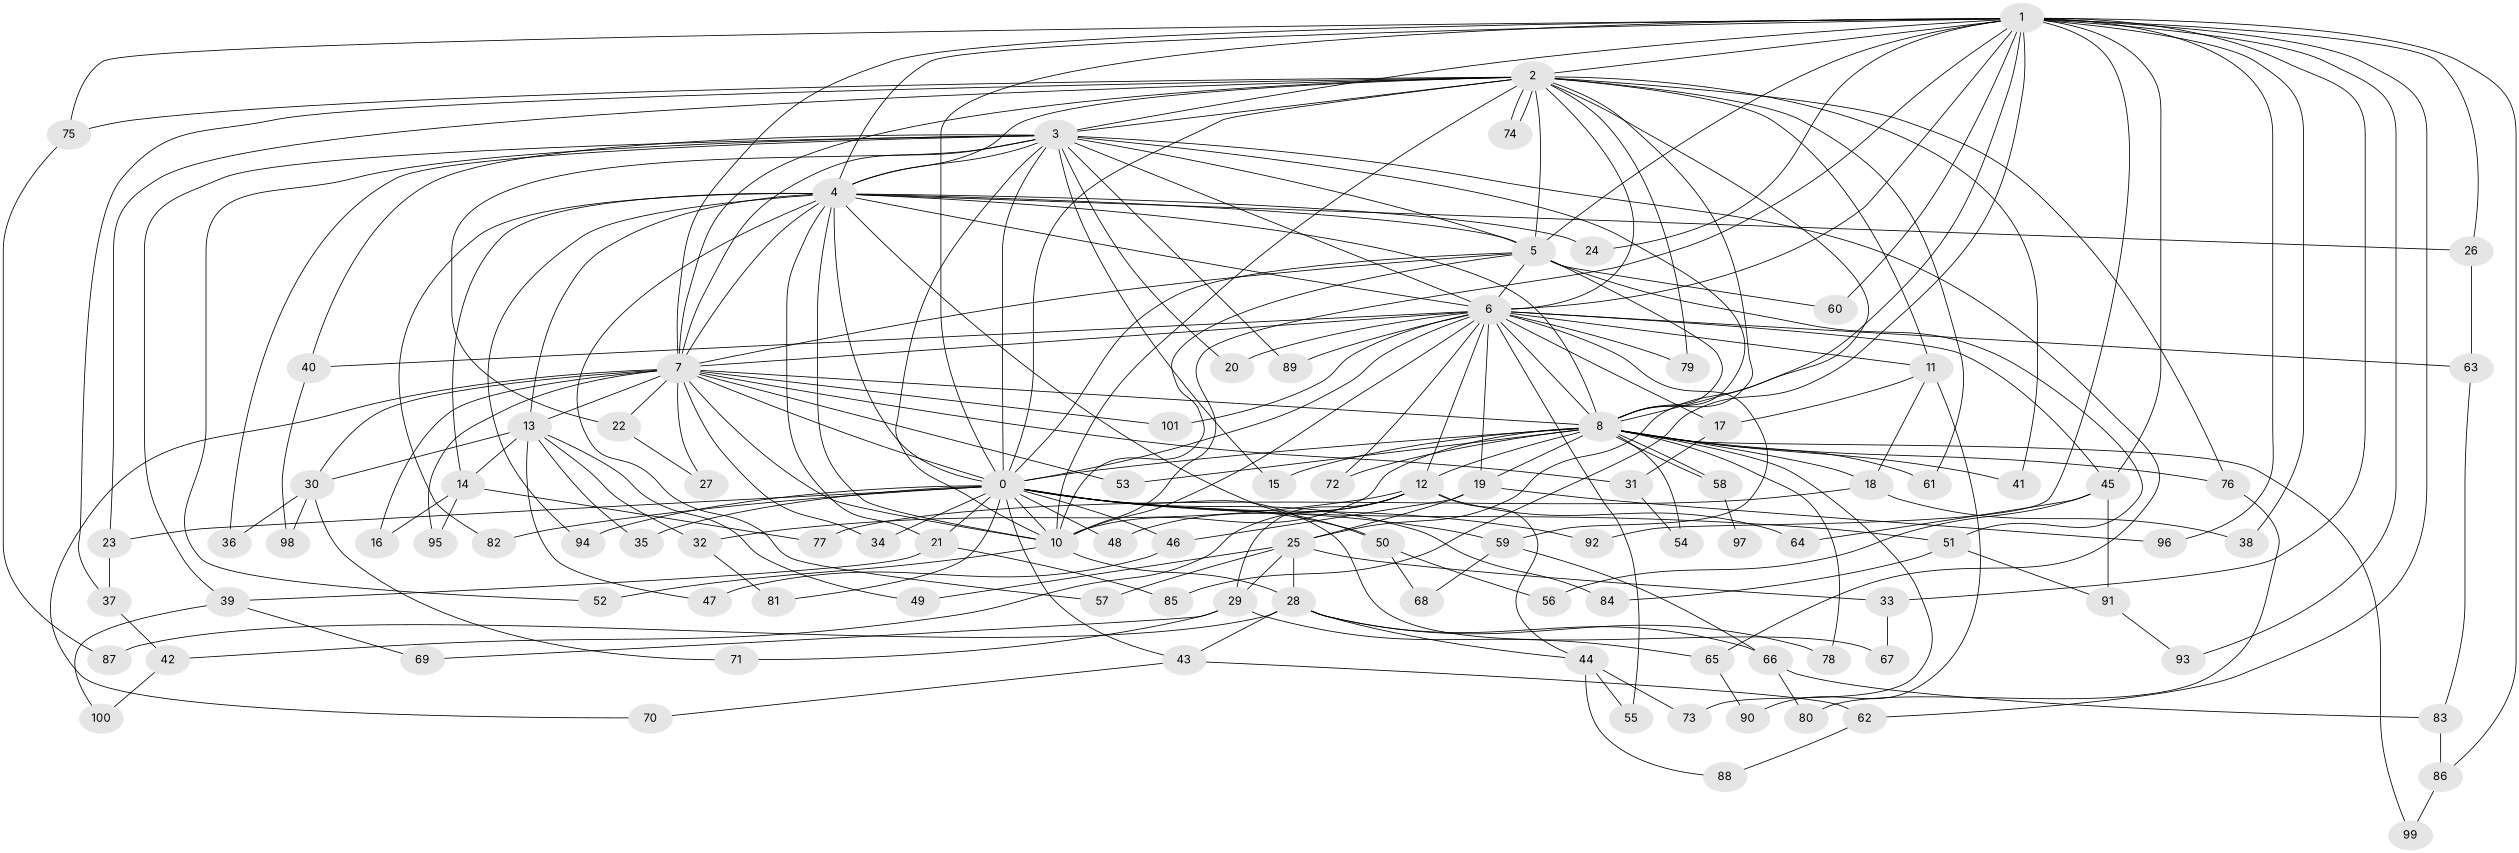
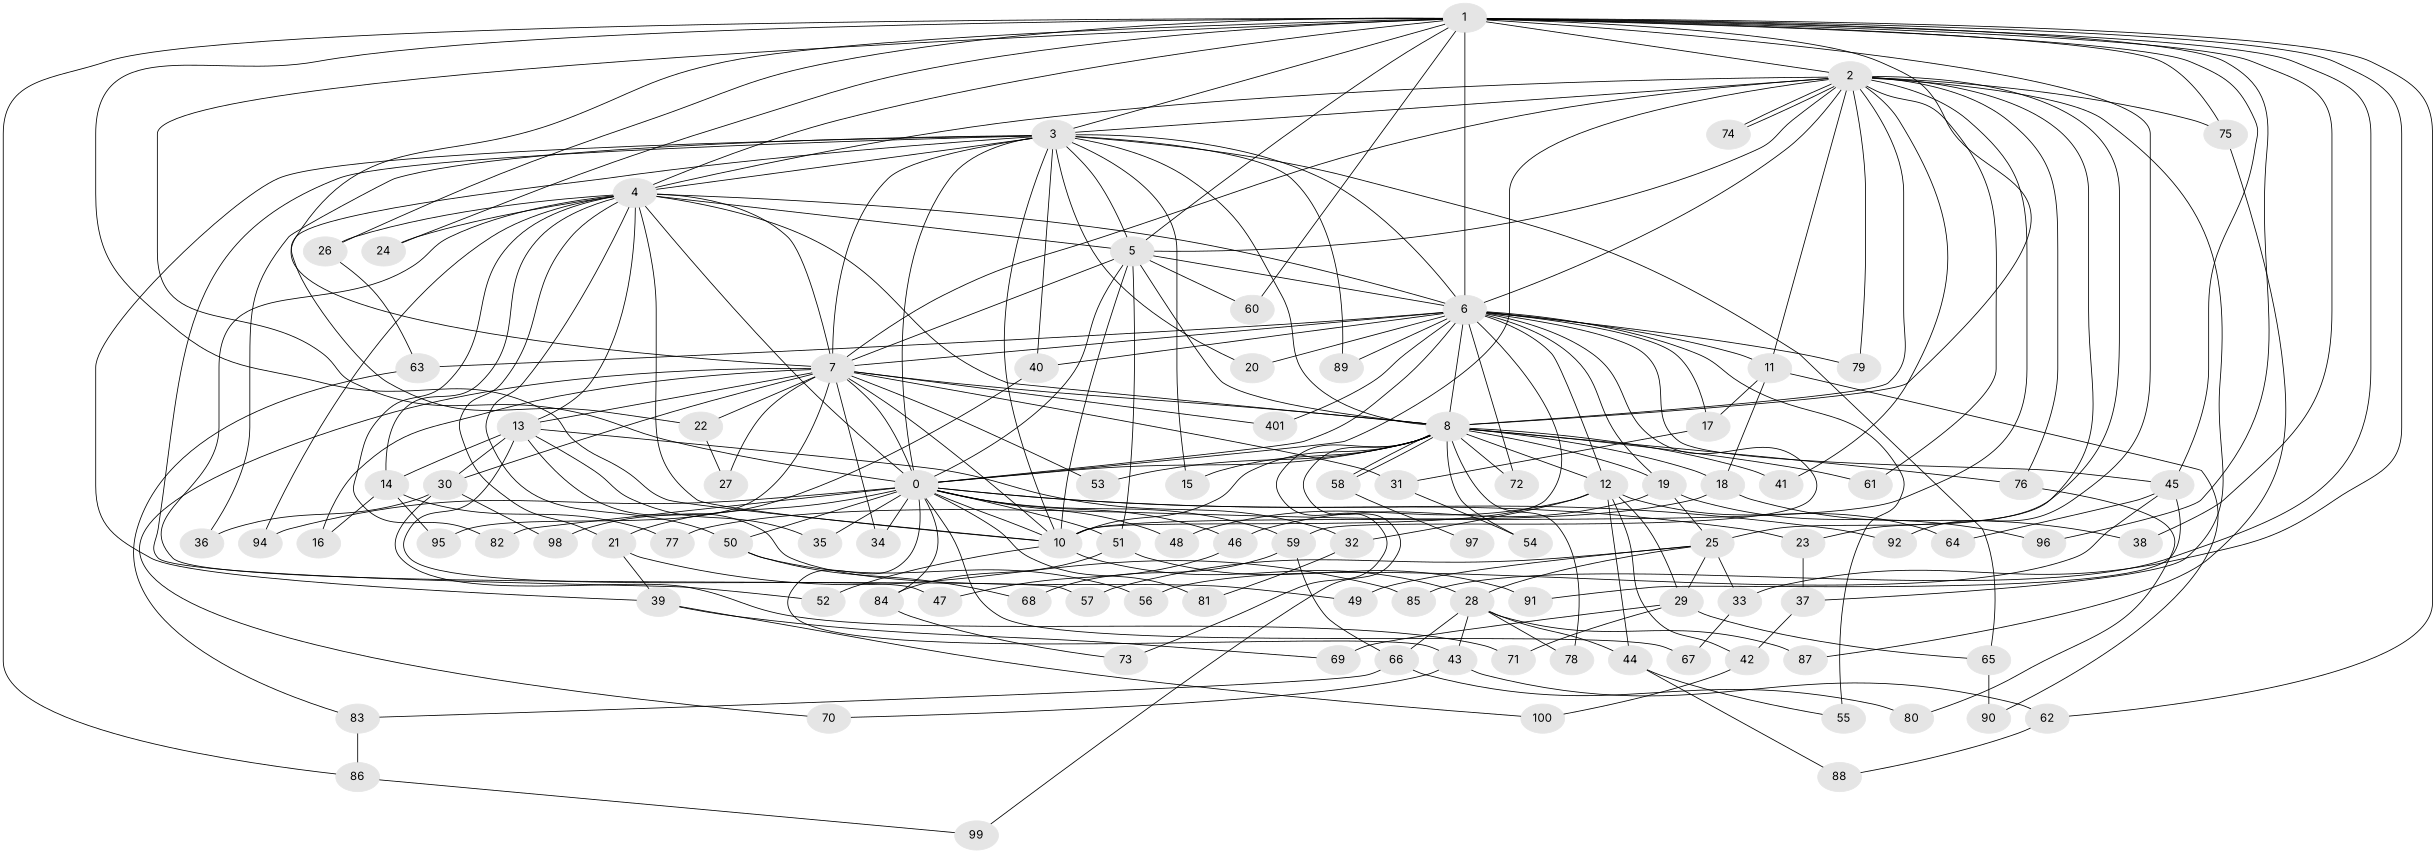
(1170, 427) -> (1275, 427)
(2184, 660) -> none
(1641, 691) -> (1052, 649)
